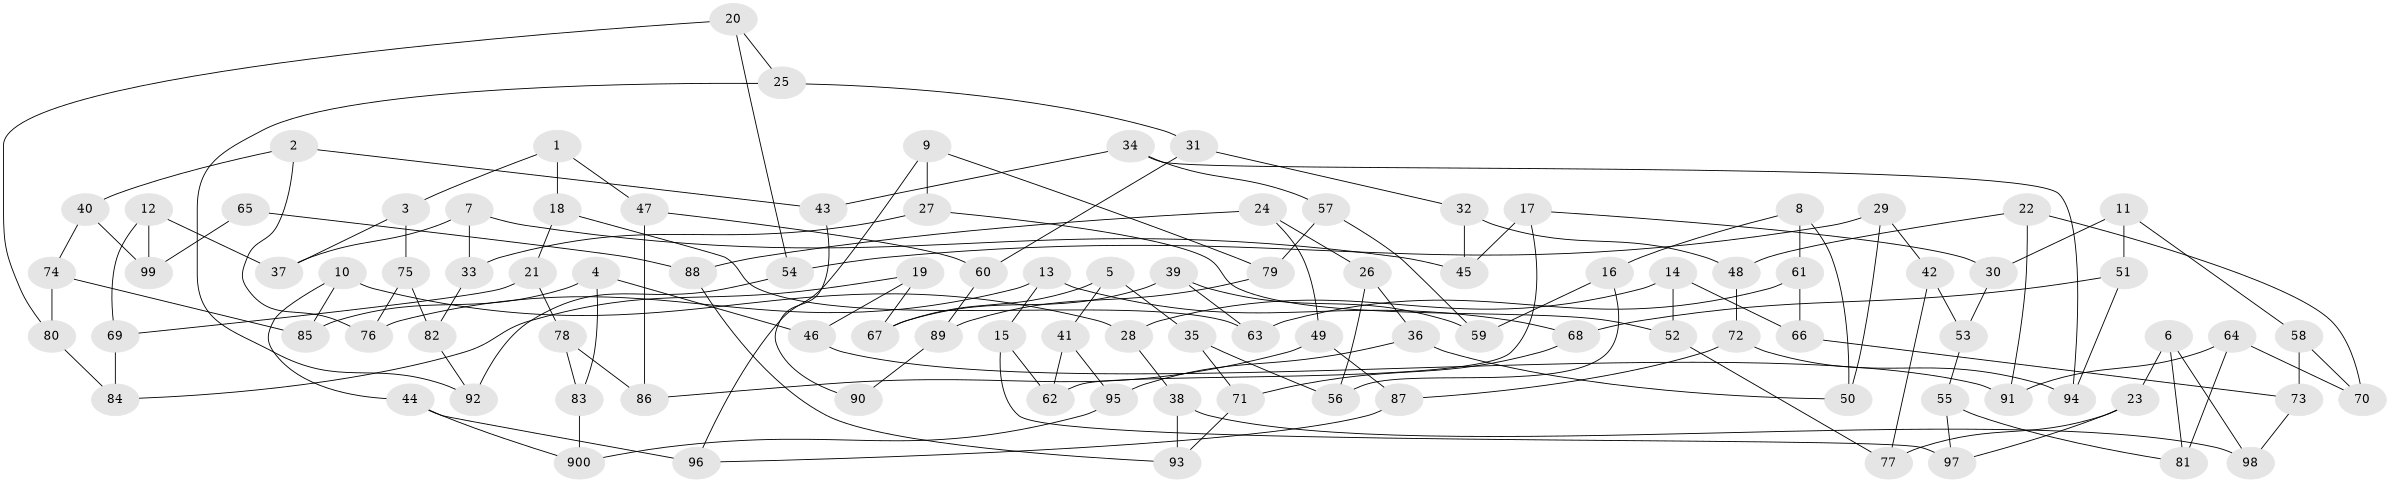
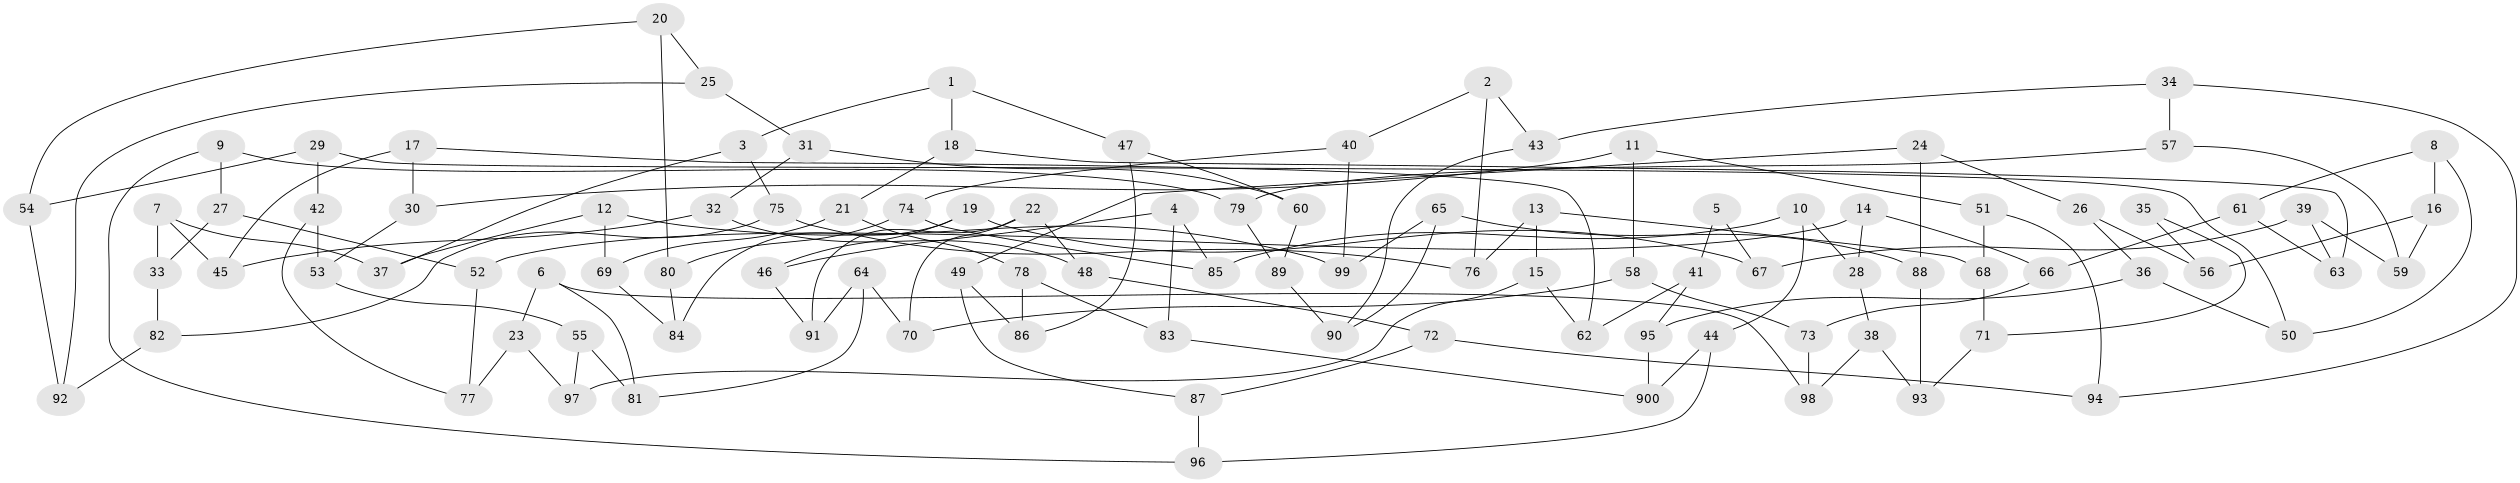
none -> (1406, 285)
(1151, 305) -> none
